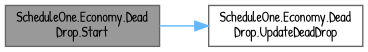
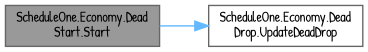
(83, 26) -> (83, 26)
